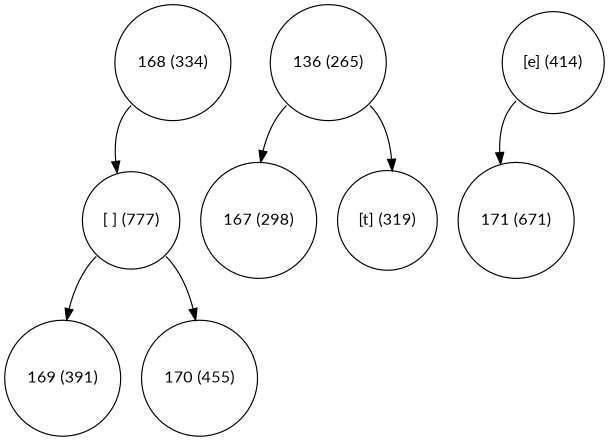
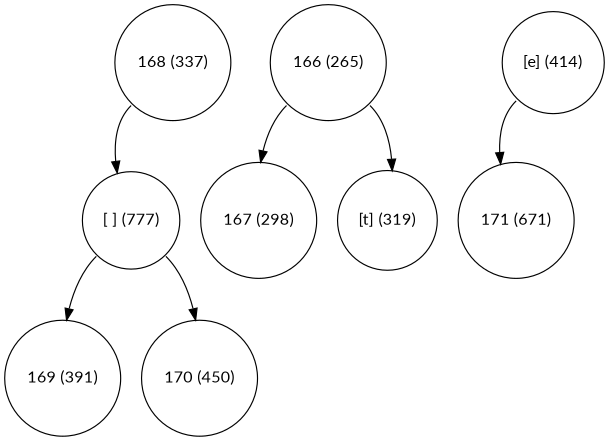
(173, 63) -> (173, 63)
(328, 63) -> (328, 63)
(200, 378) -> (200, 378)
